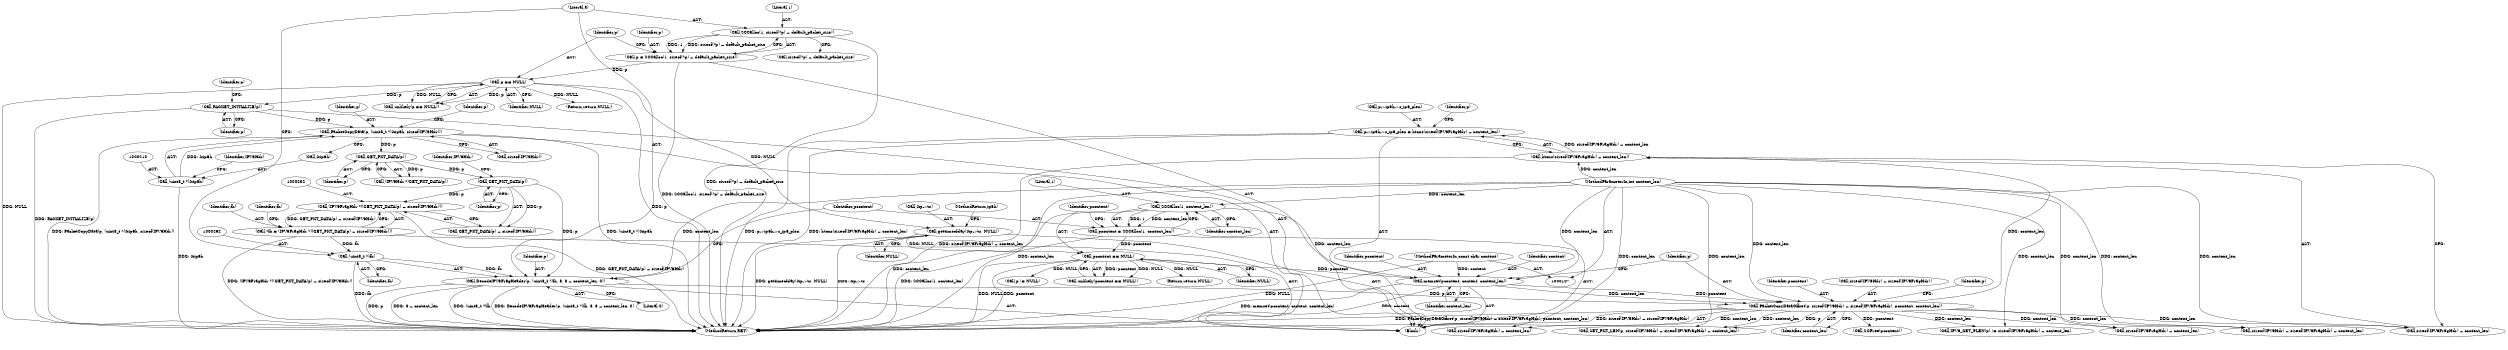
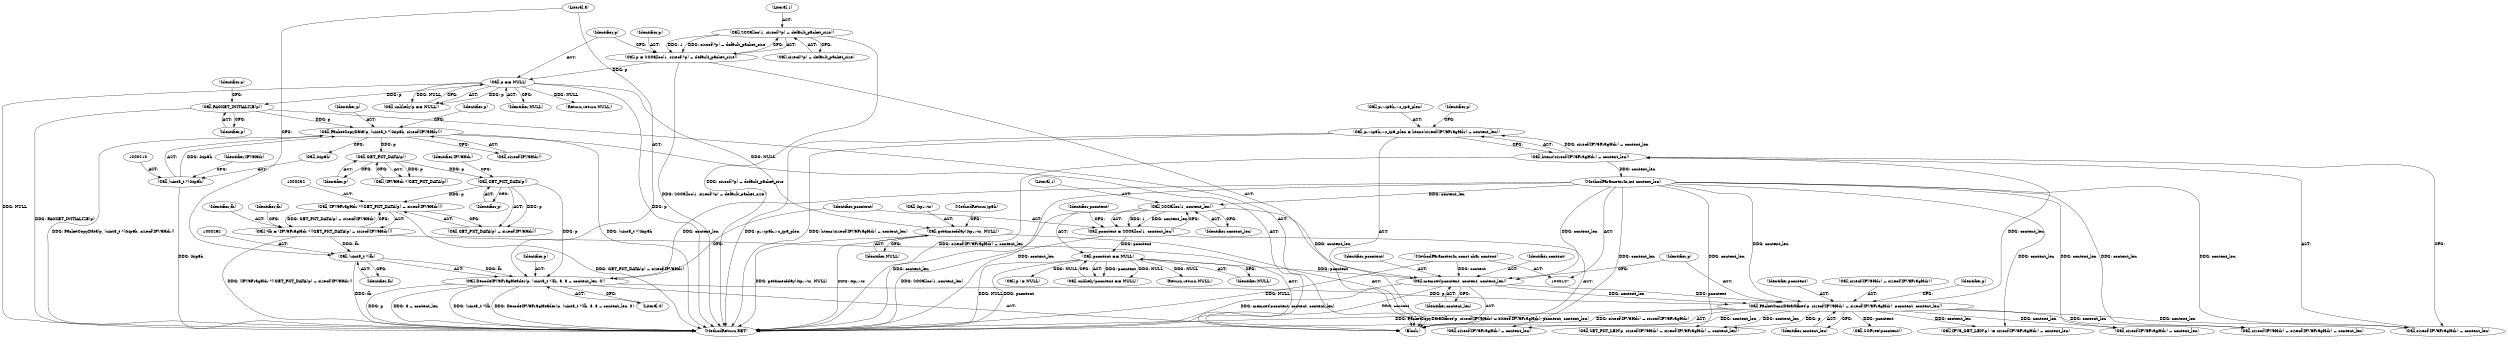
(669, 19) -> (805, 45)
(1584, 174) -> (1615, 166)
(964, 251) -> none
(2006, 331) -> (2006, 331)
